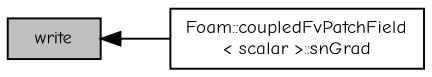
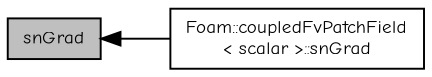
(54, 39) -> (54, 39)
